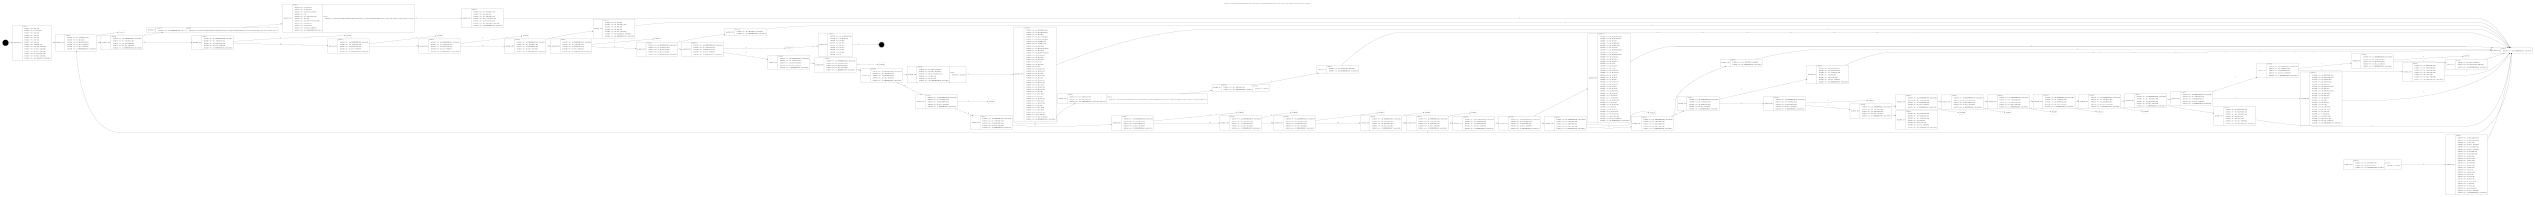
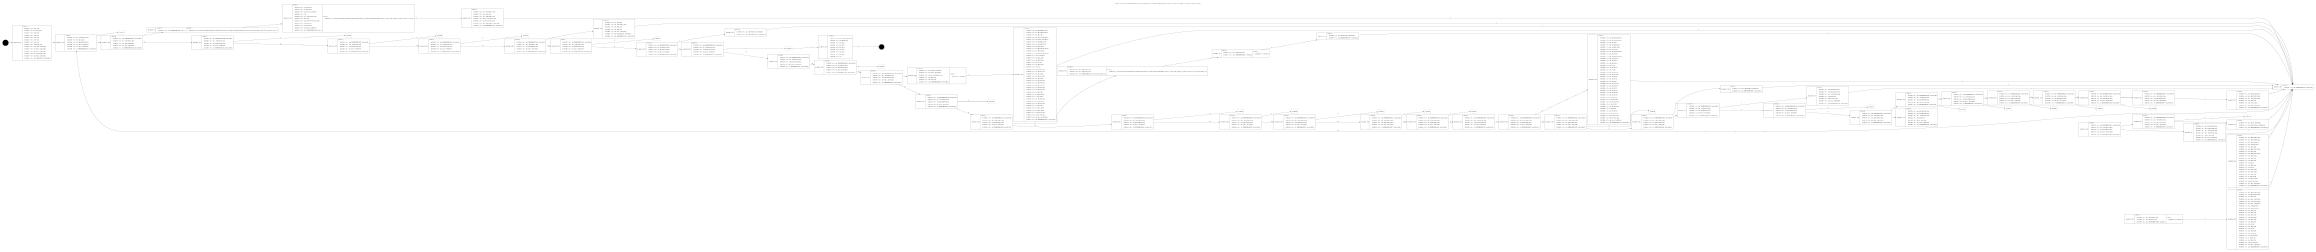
(2191, 99) -> none
